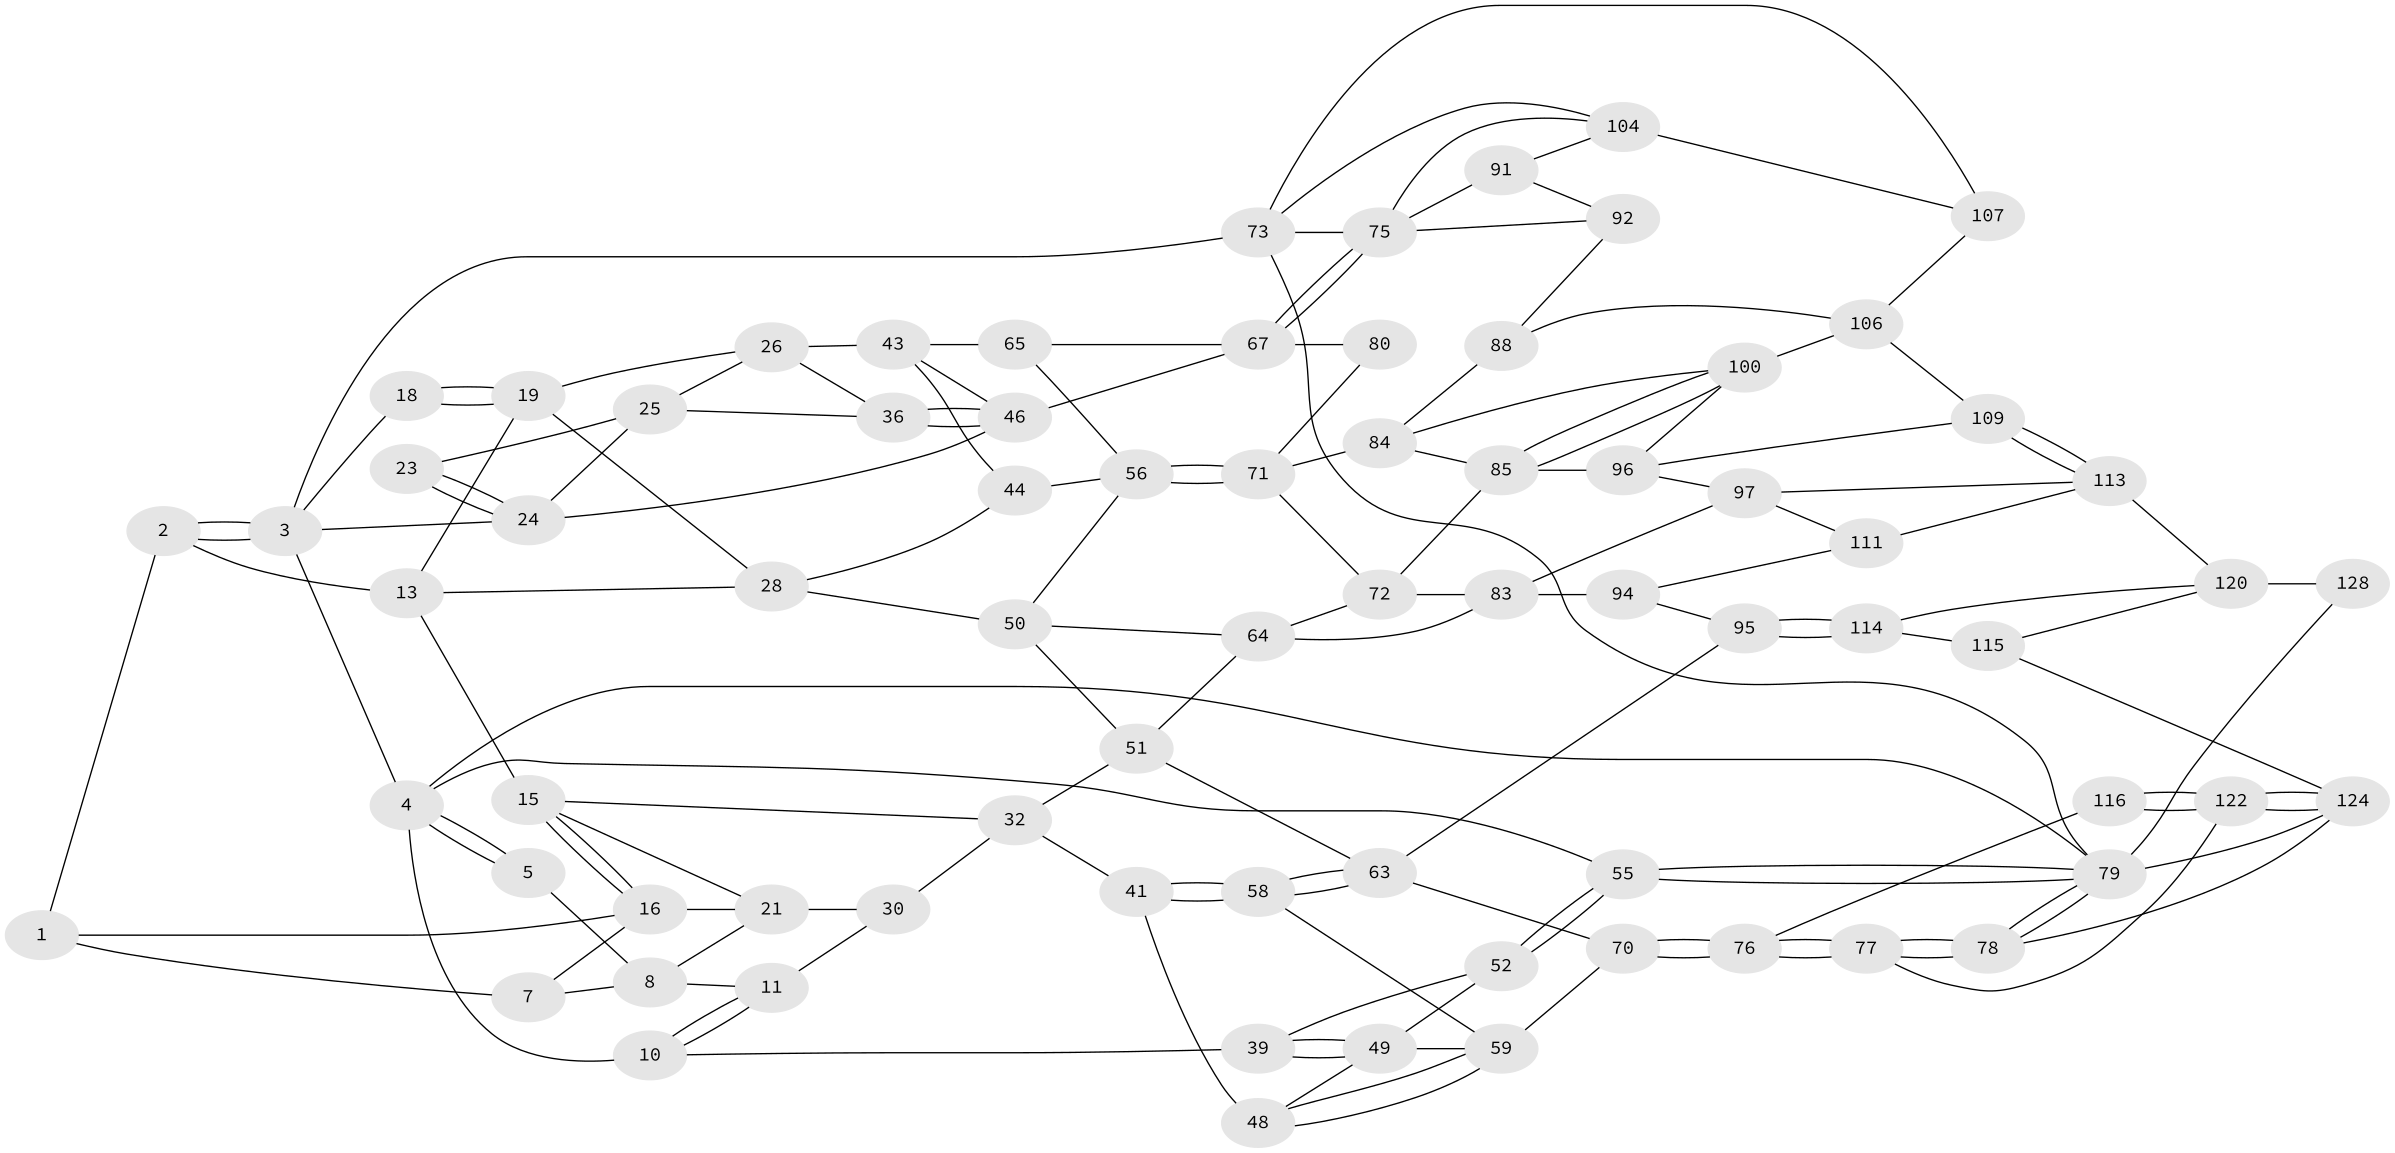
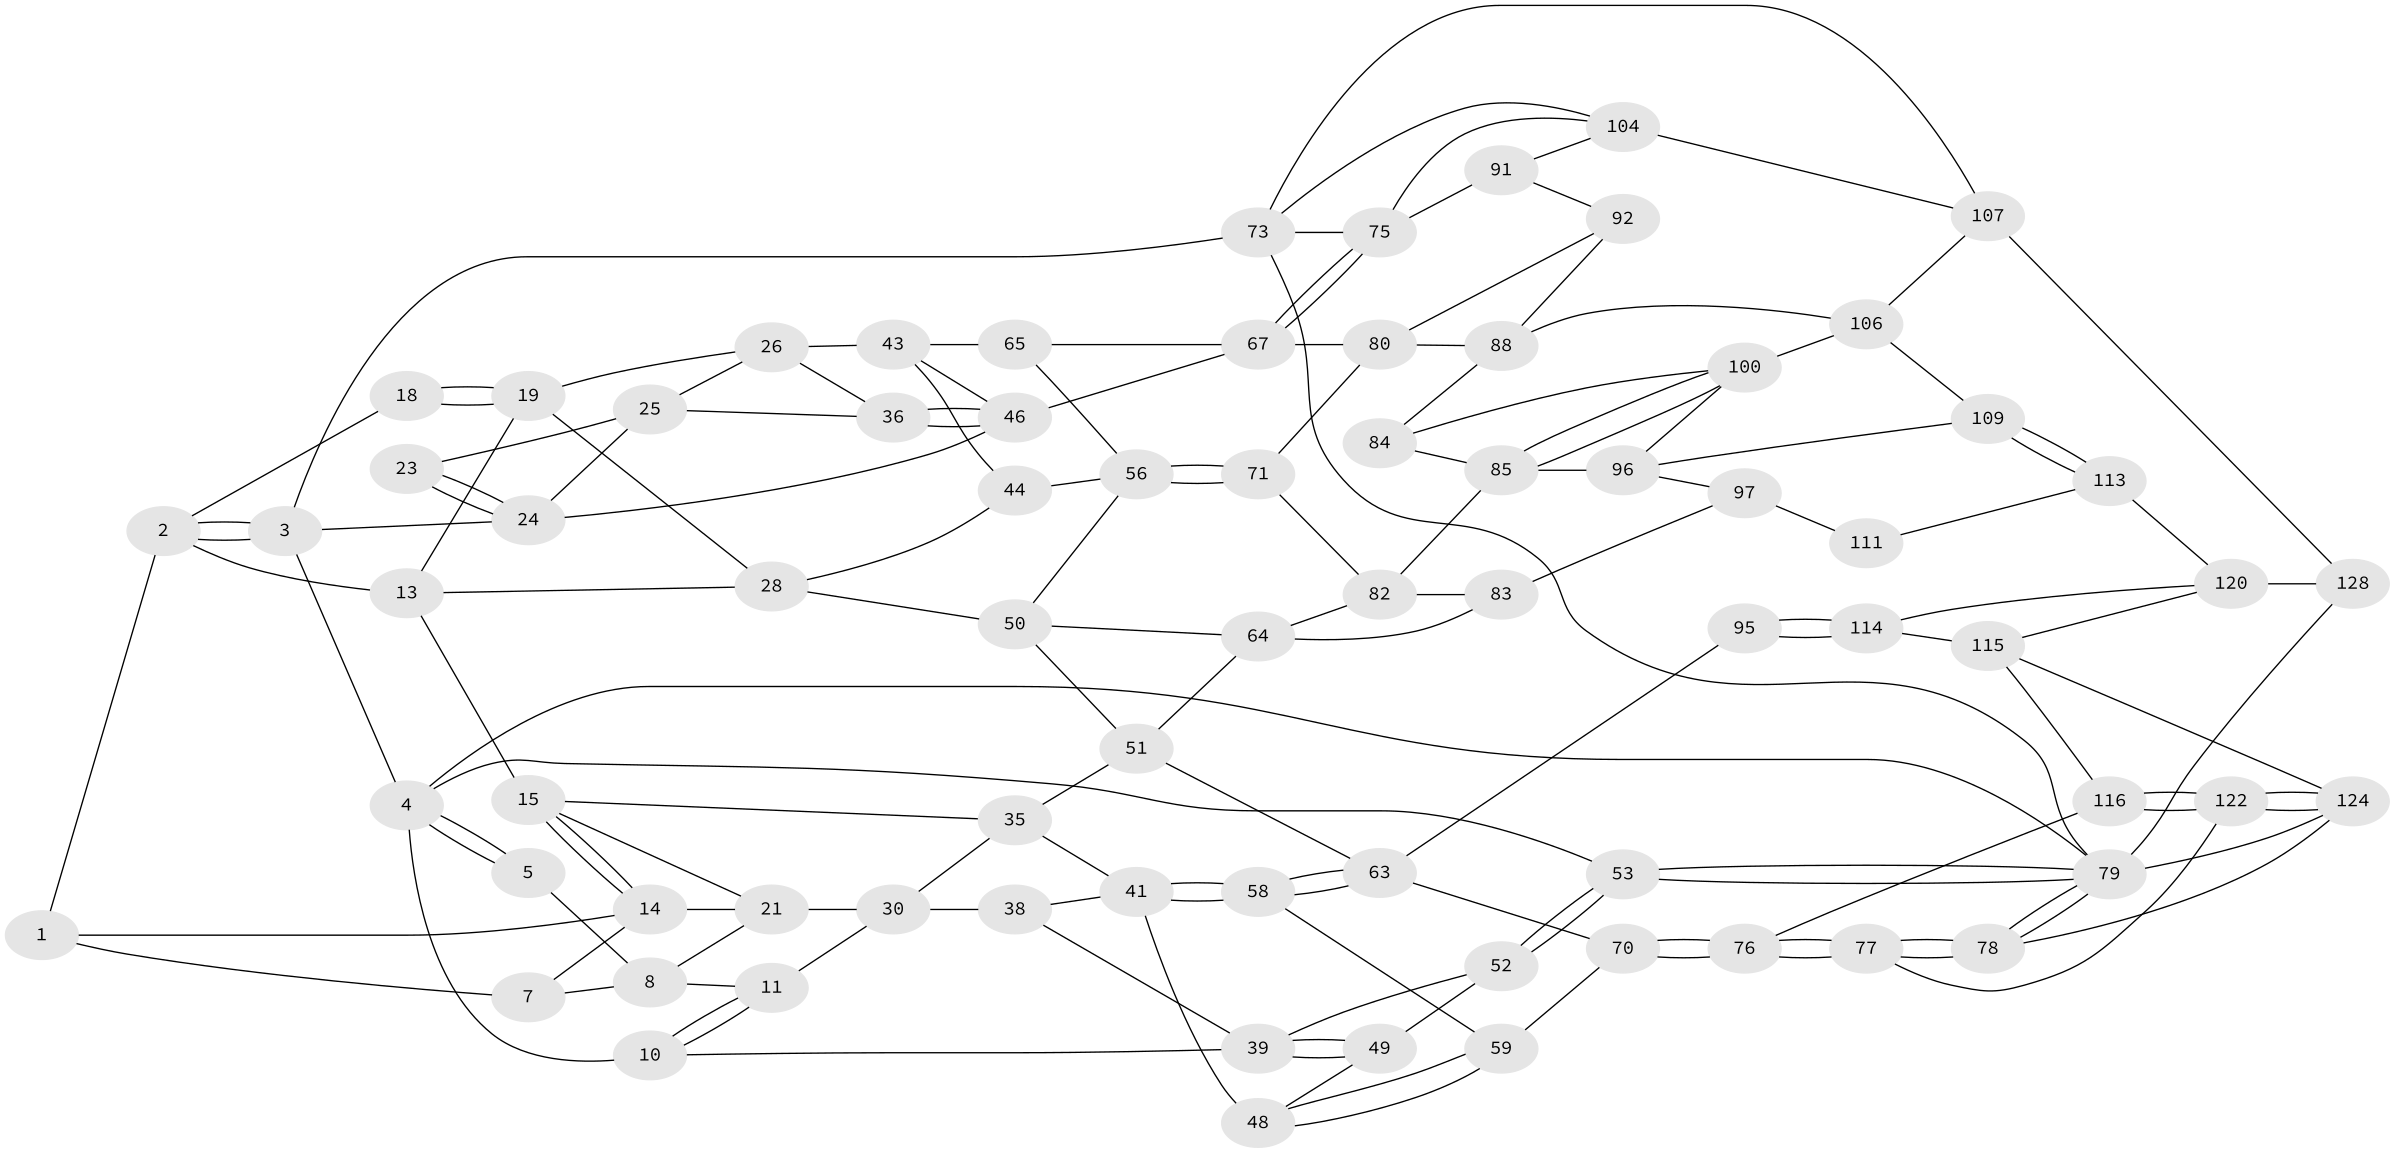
(1502, 226) -> (1502, 282)
none -> (1441, 345)
none -> (2170, 400)
(1318, 459) -> none
(344, 462) -> (285, 464)
(1927, 487) -> none
(1380, 595) -> (1380, 595)
(1623, 595) -> none
none -> (2050, 723)
(1015, 820) -> (1015, 820)
(1623, 874) -> (1623, 874)
(650, 909) -> (650, 909)
none -> (1015, 909)
(1441, 1049) -> none
